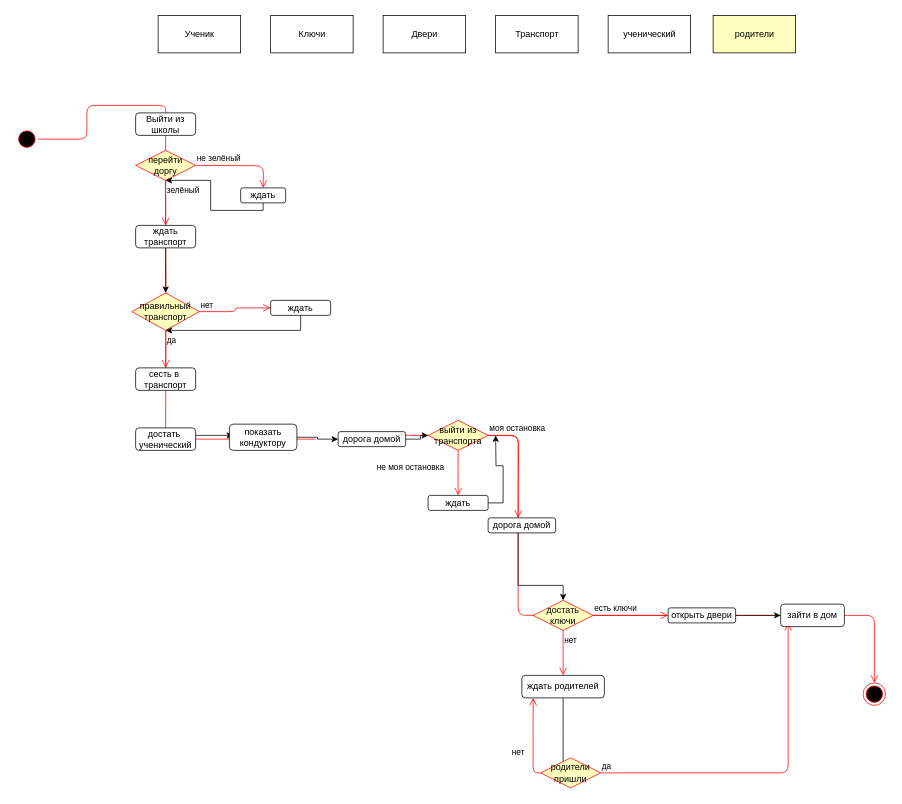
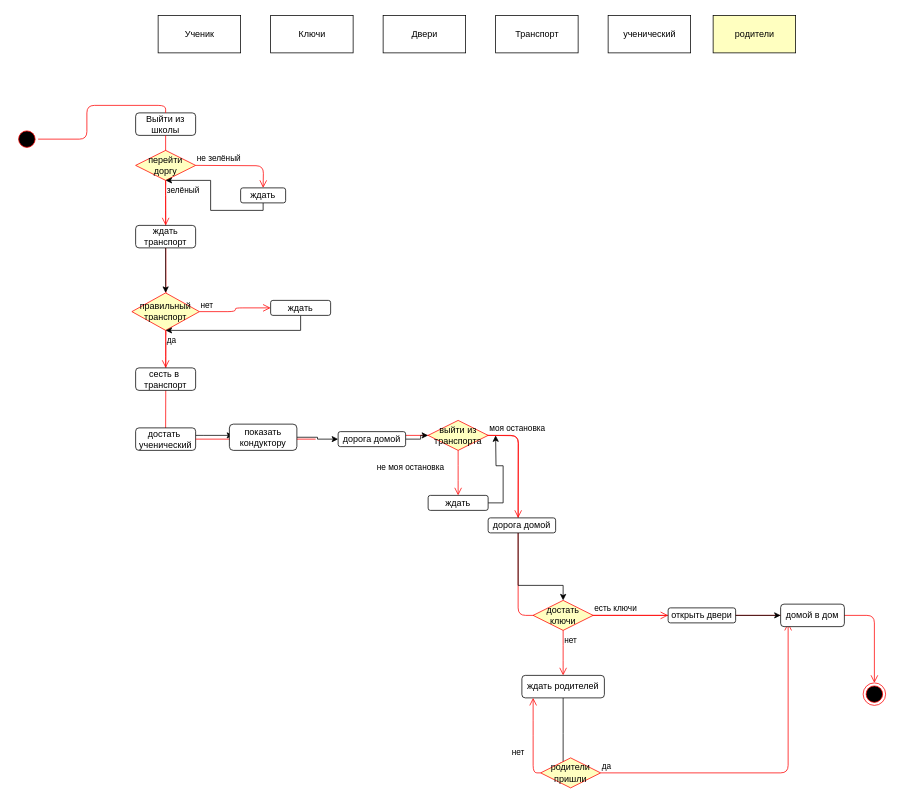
(812, 615) -> (812, 615)
